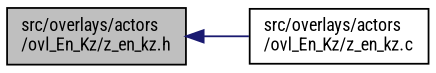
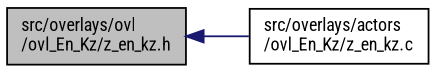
(97, 36) -> (97, 36)
